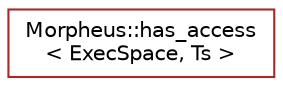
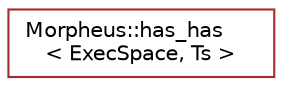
(141, 43) -> (141, 43)
